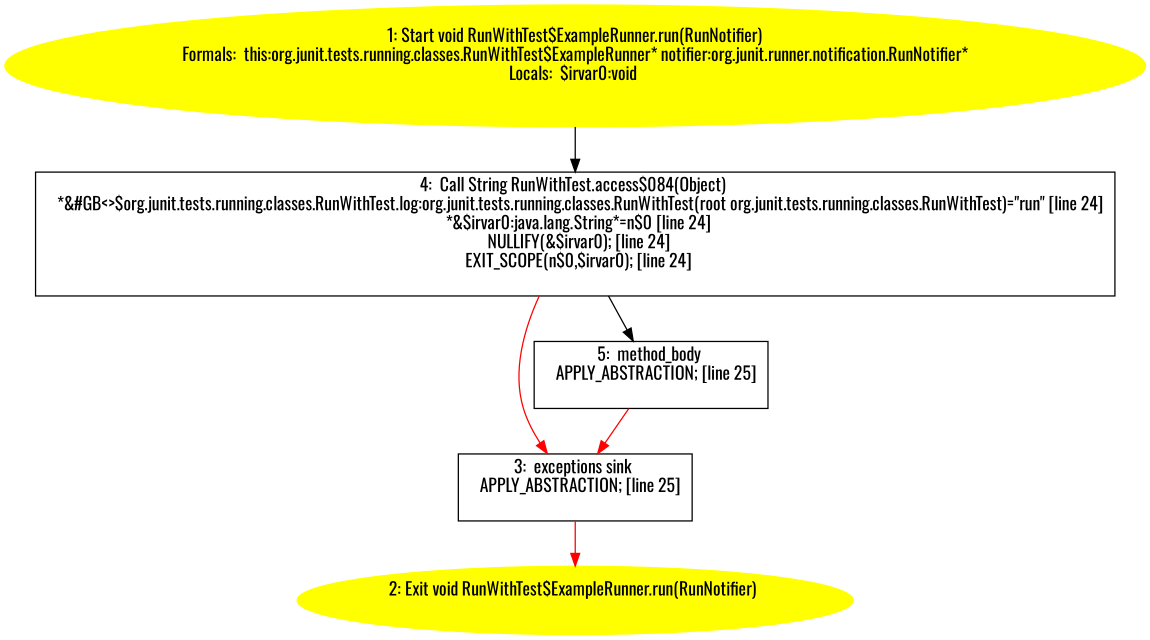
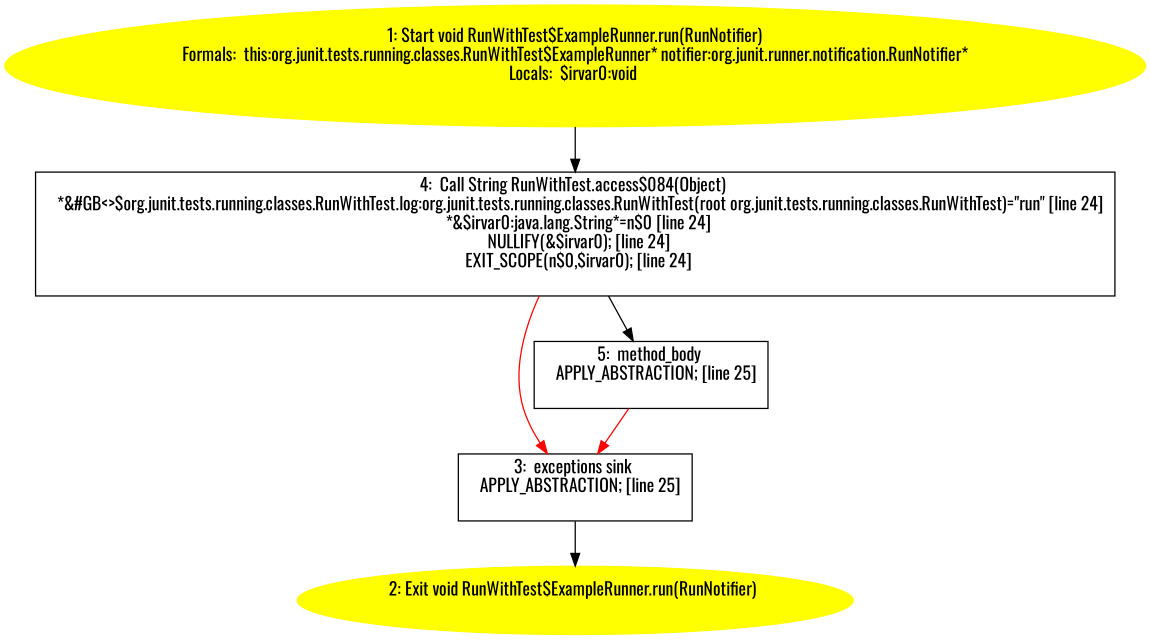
(575, 537) -> (575, 537)
